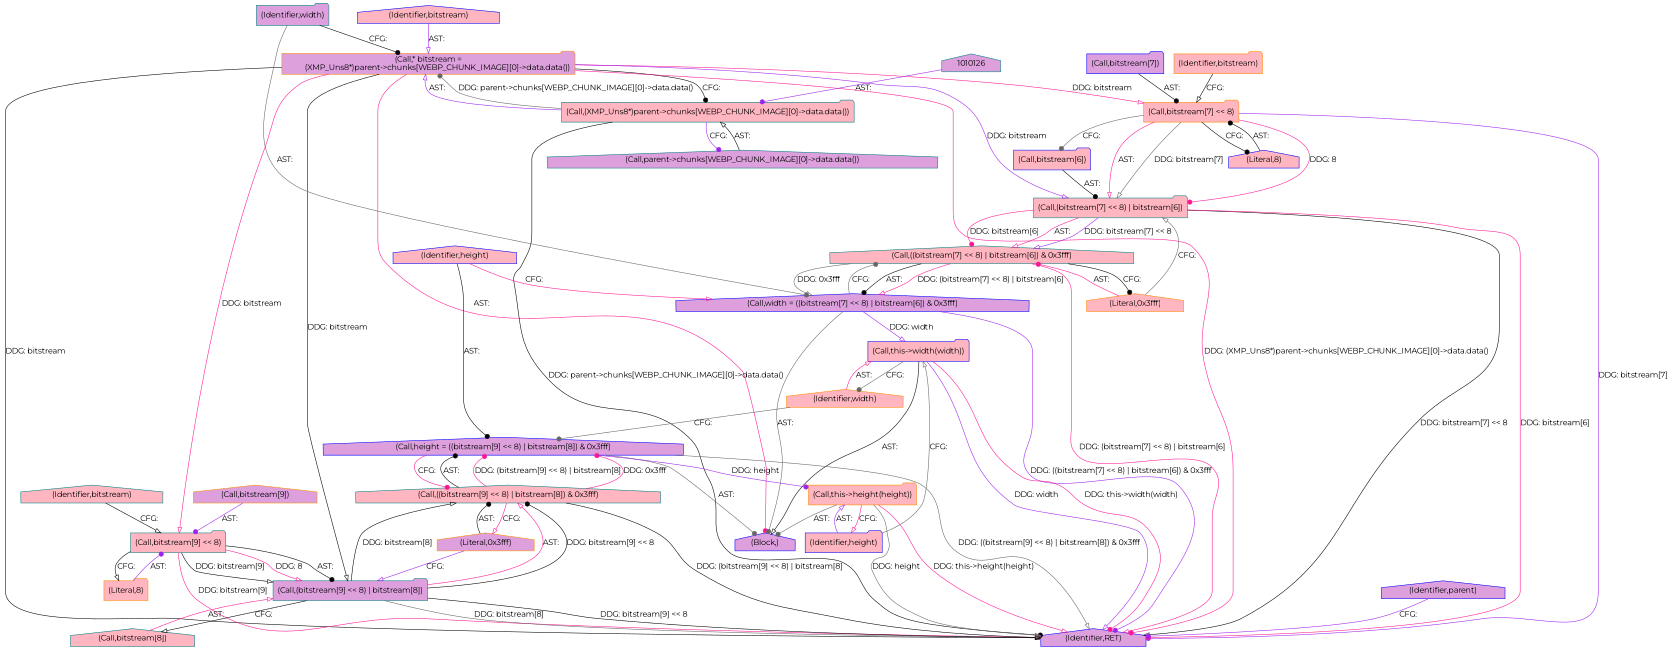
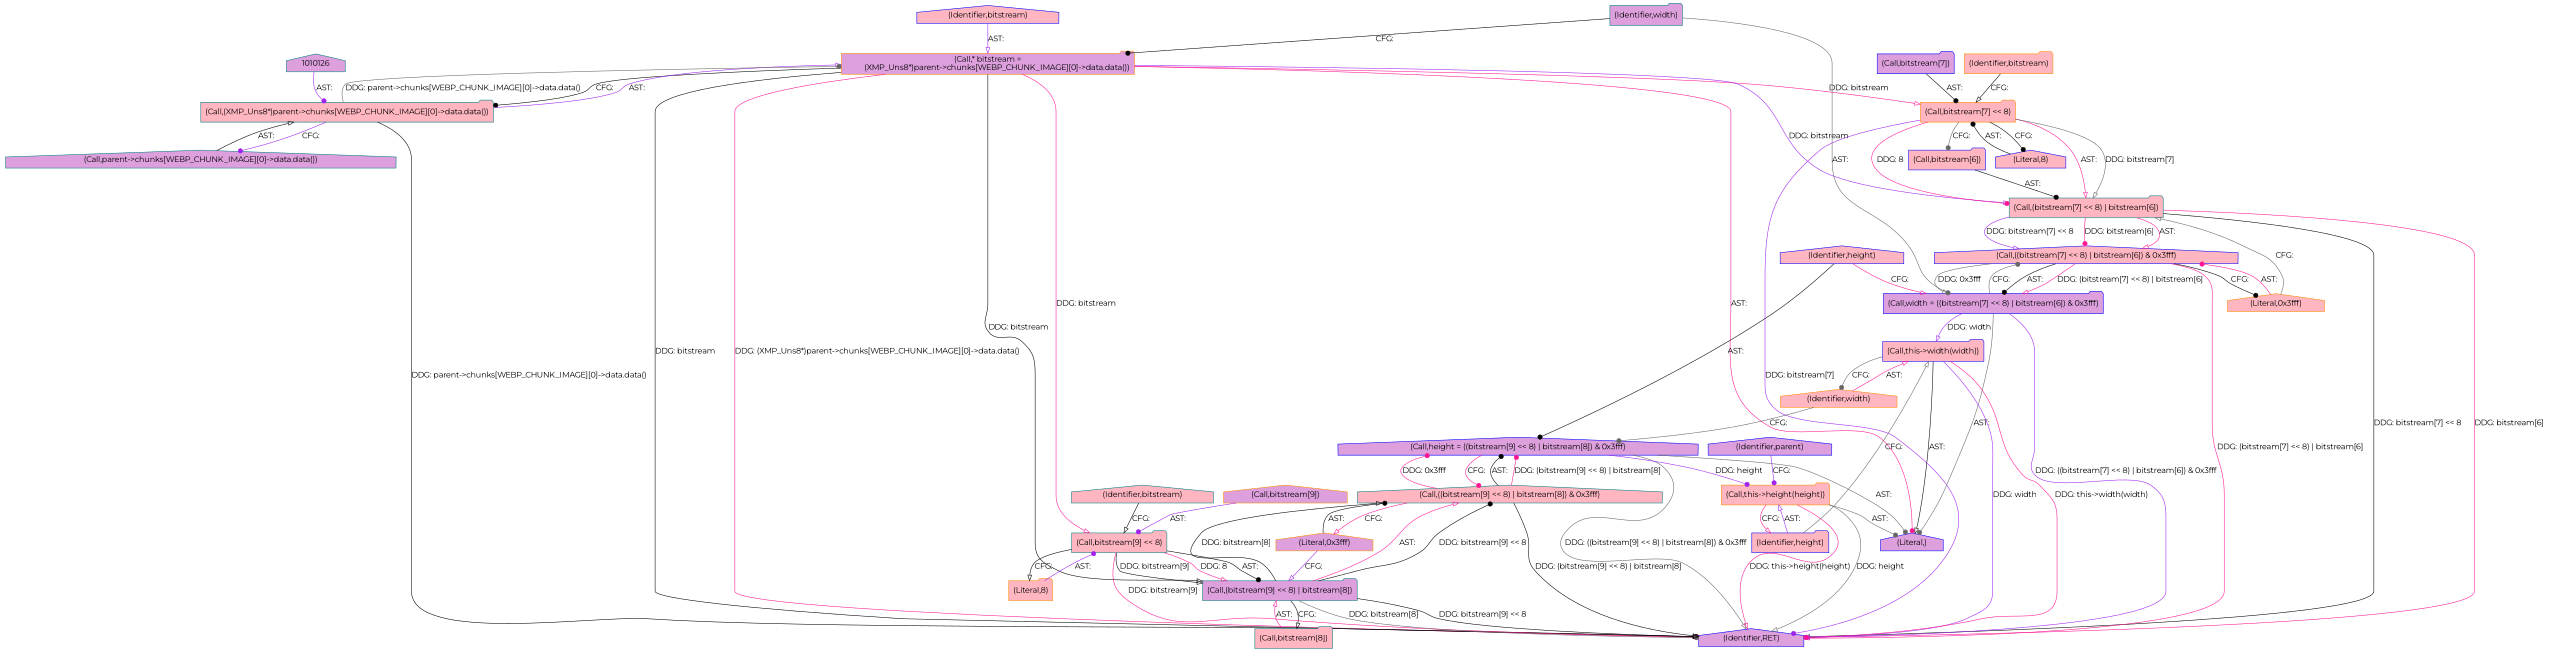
(982, 256) -> (2086, 256)
(853, 304) -> (1993, 304)
(765, 543) -> (1912, 543)
(1291, 629) -> (1772, 468)
(133, 639) -> (1294, 639)
